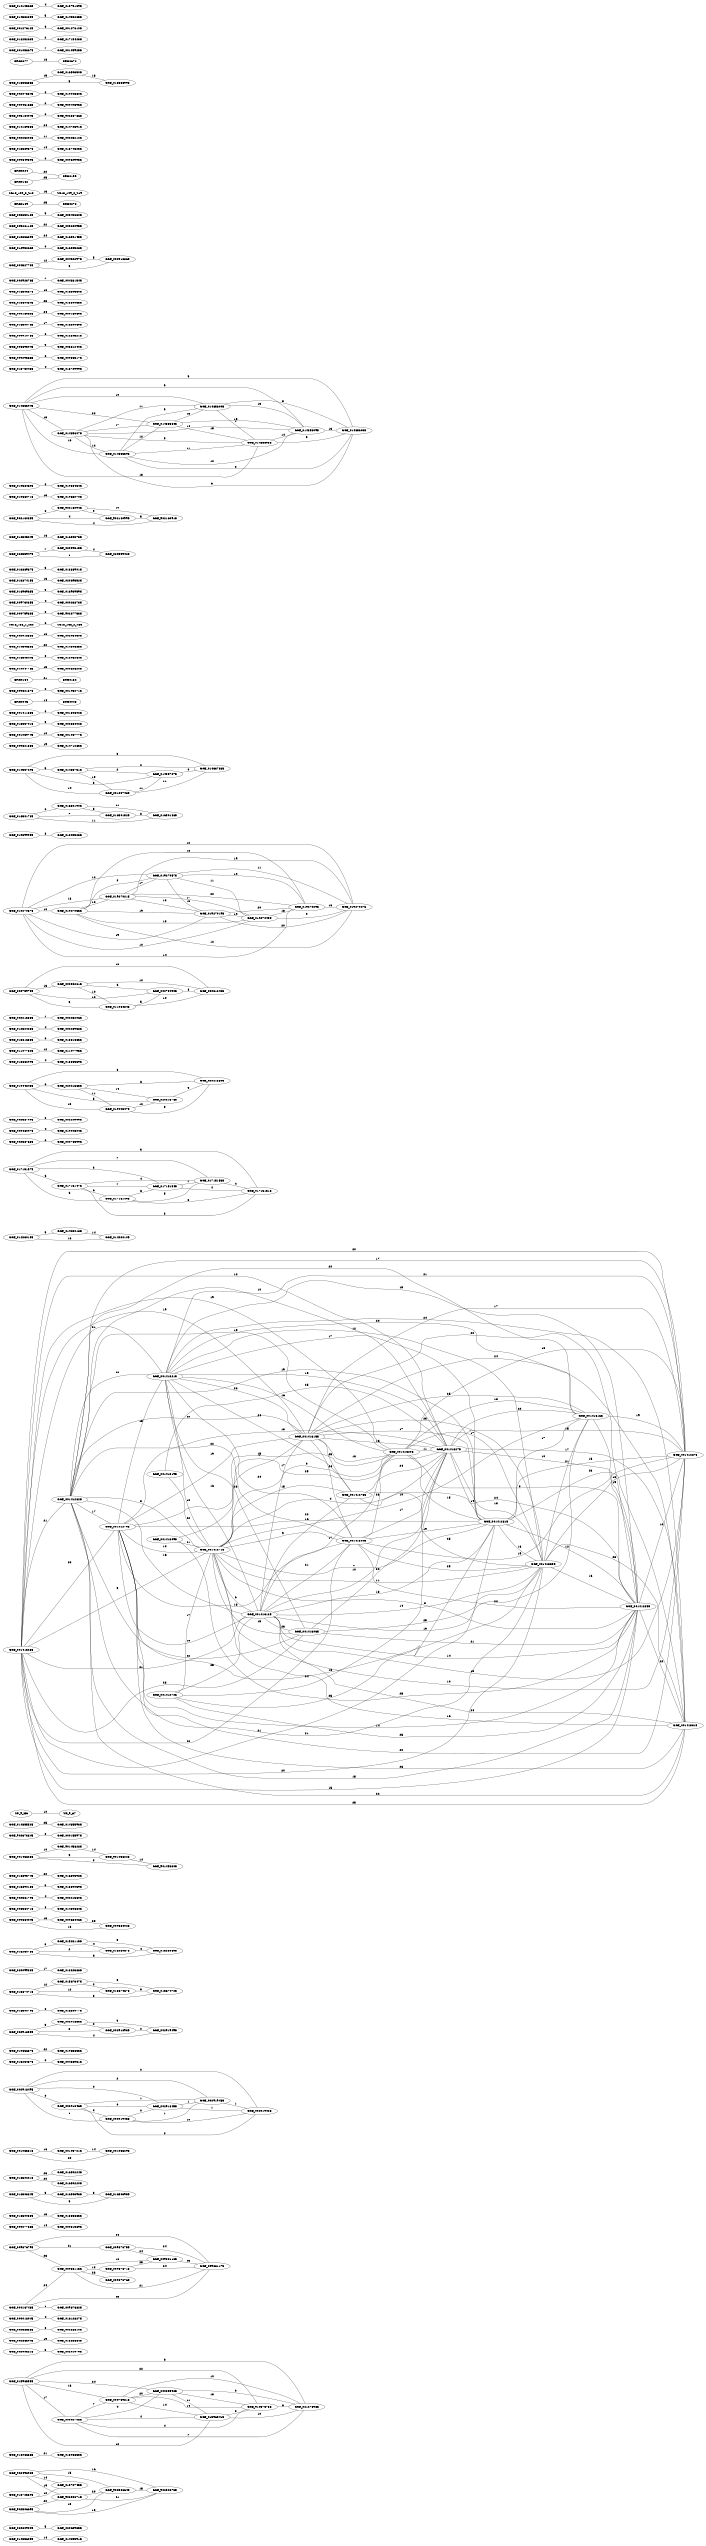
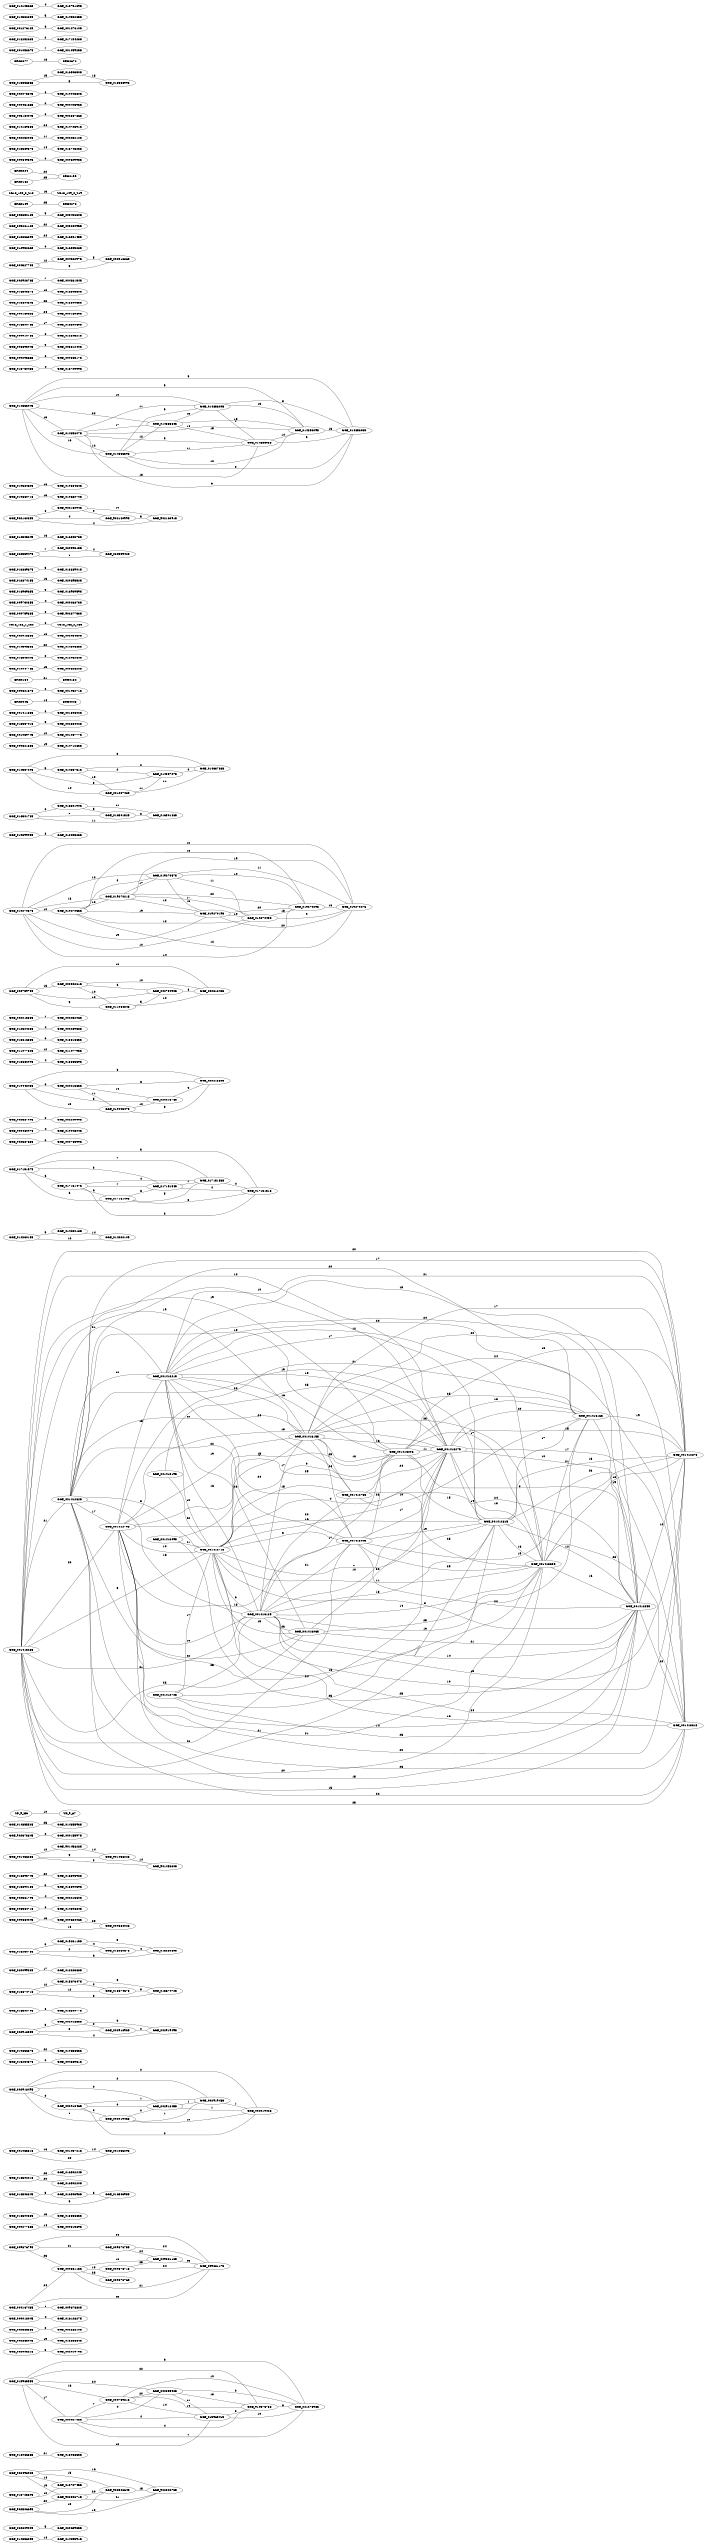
(45, 484) -> (45, 484)
none -> (301, 1365)
(435, 1433) -> none
